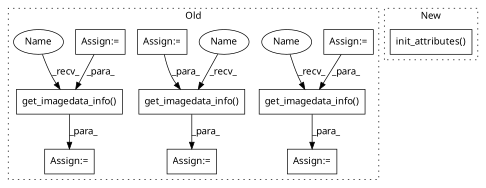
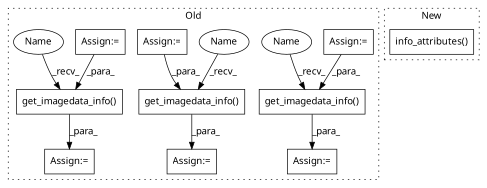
(431, 42) -> (432, 42)
